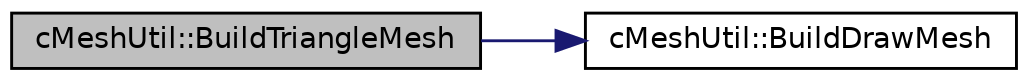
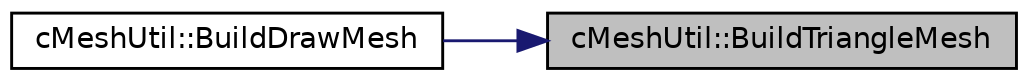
(518, 41) -> (480, 41)
